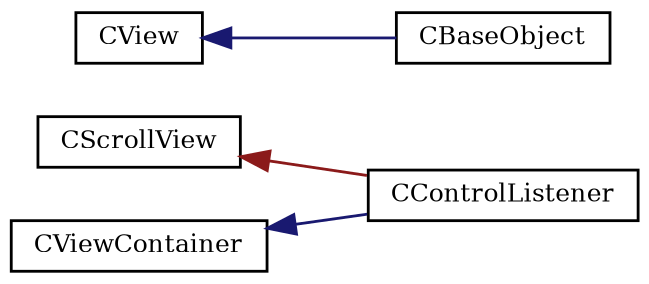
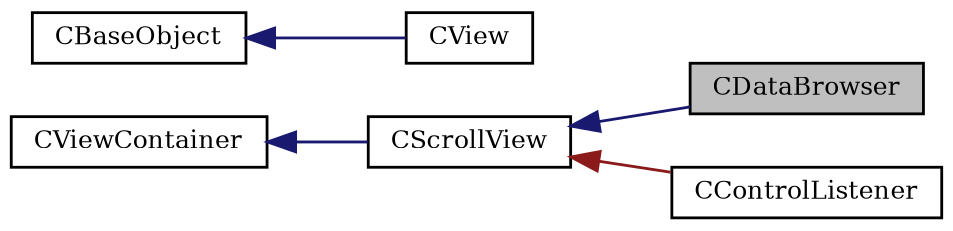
(314, 38) -> (341, 38)
none -> (807, 89)
(332, 219) -> (332, 142)
